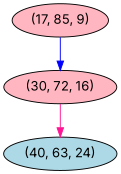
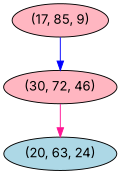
(60, 87) -> (60, 87)
(60, 154) -> (60, 154)
